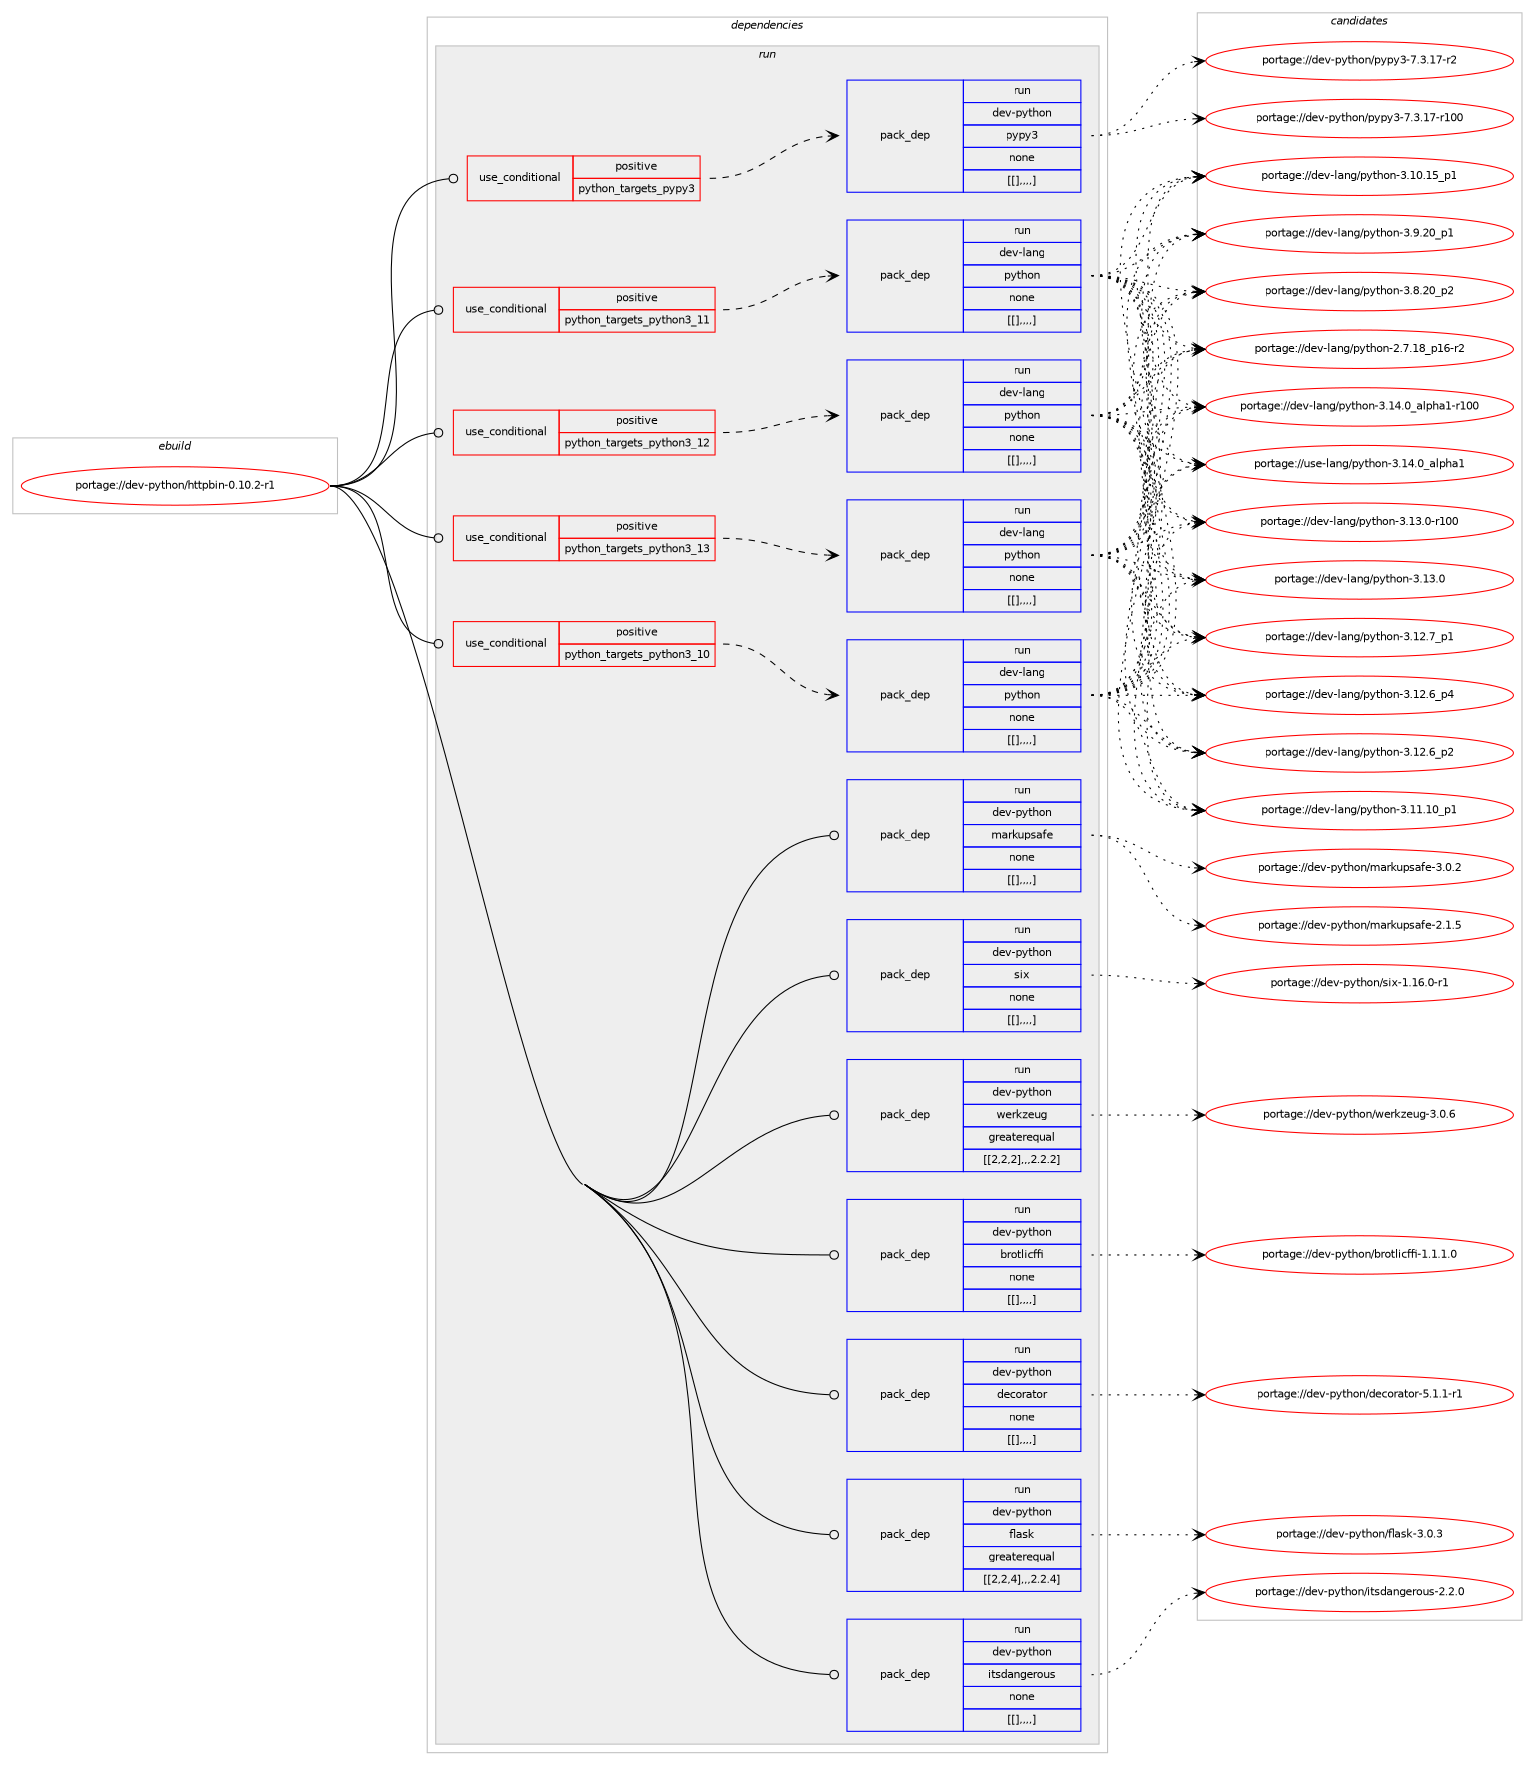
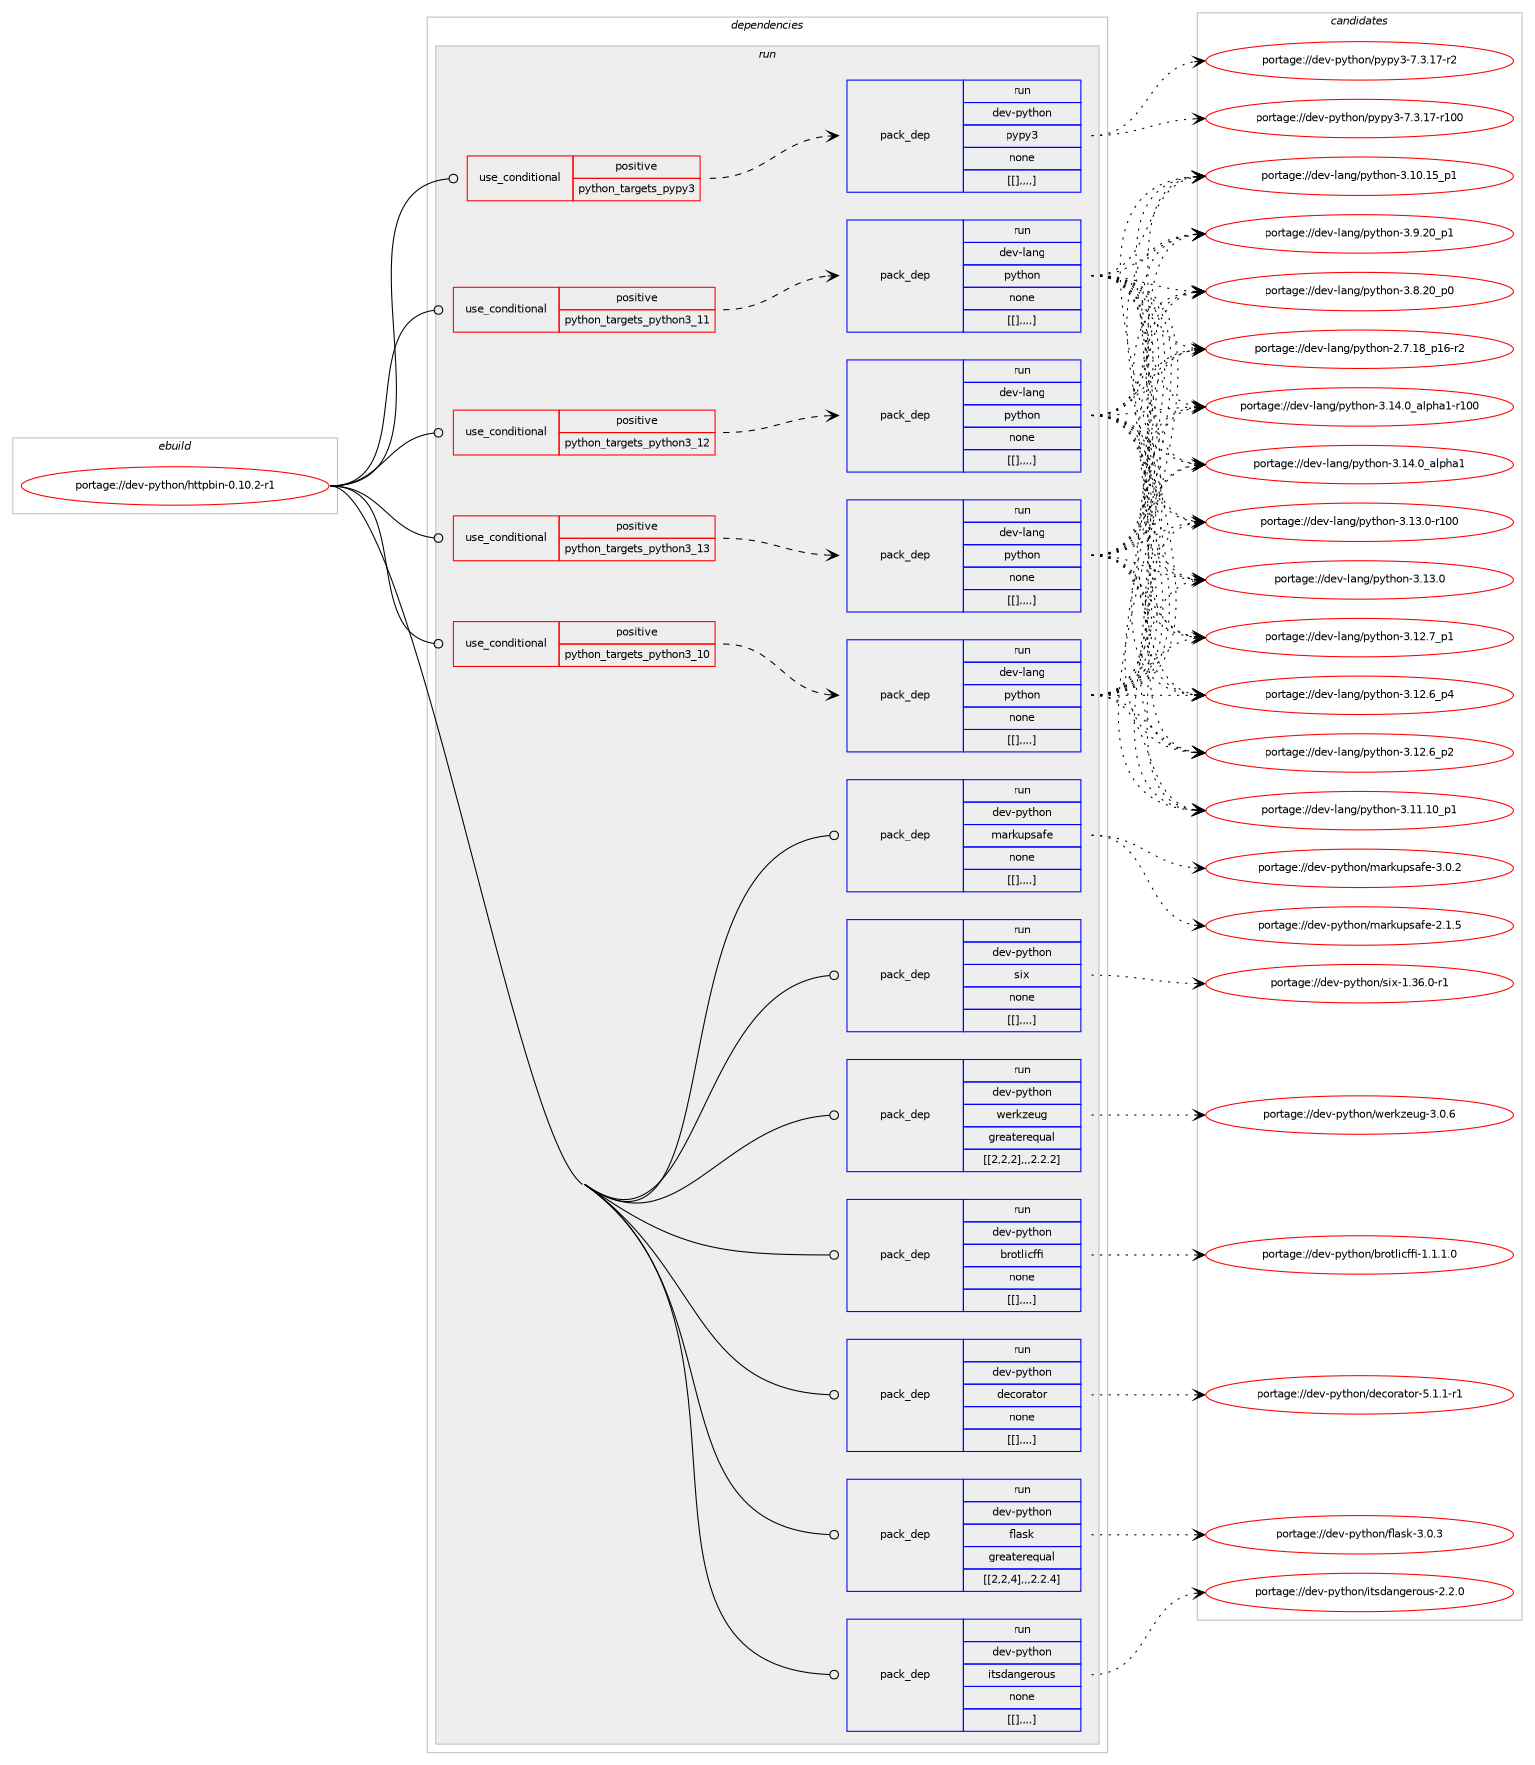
(1360, 292) -> (1360, 292)
(1360, 465) -> (1360, 465)
(1360, 984) -> (1360, 984)
